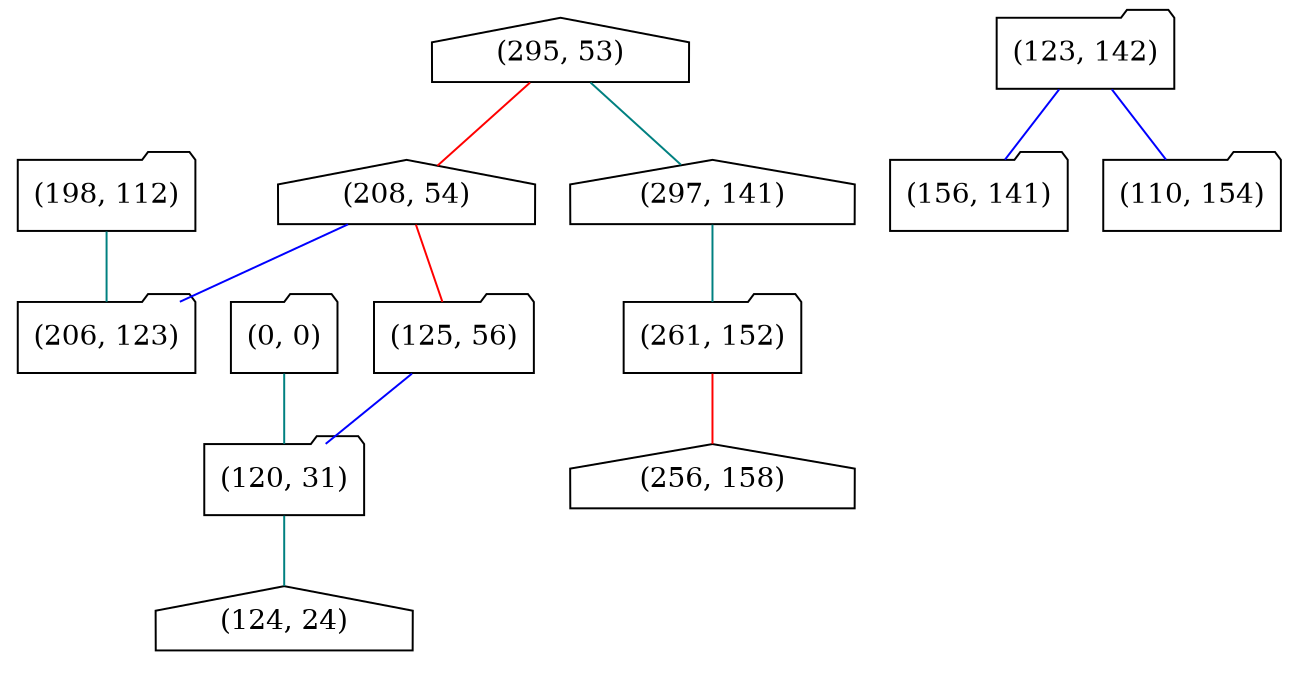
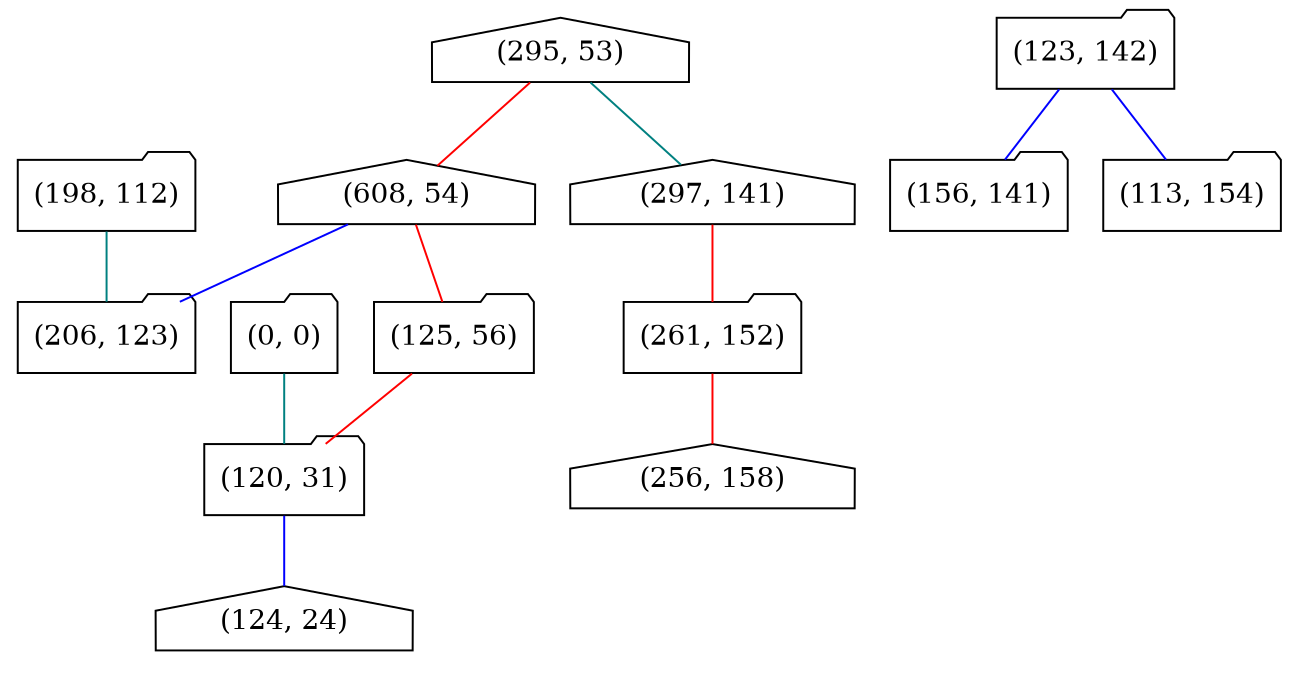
(407, 195) -> (407, 195)
(1192, 195) -> (1192, 195)
(712, 263) -> (712, 263)
(369, 409) -> (369, 409)
(284, 551) -> (284, 551)
